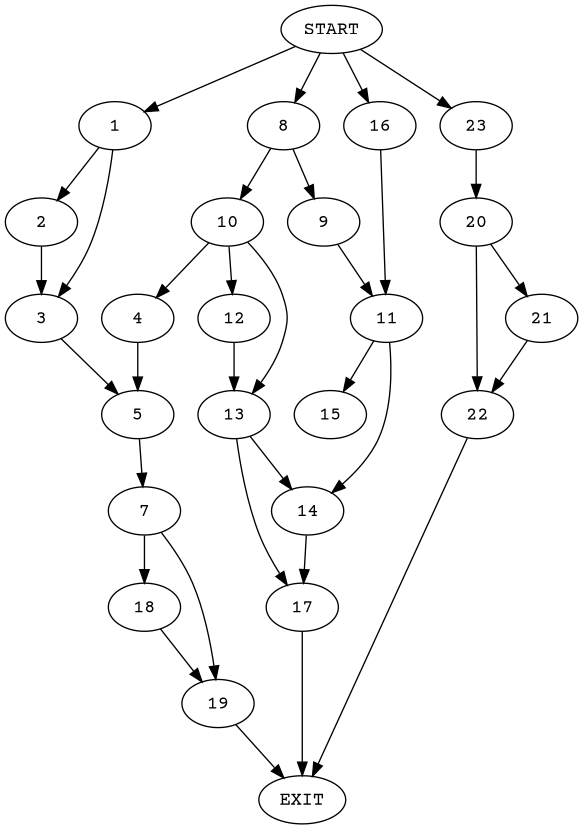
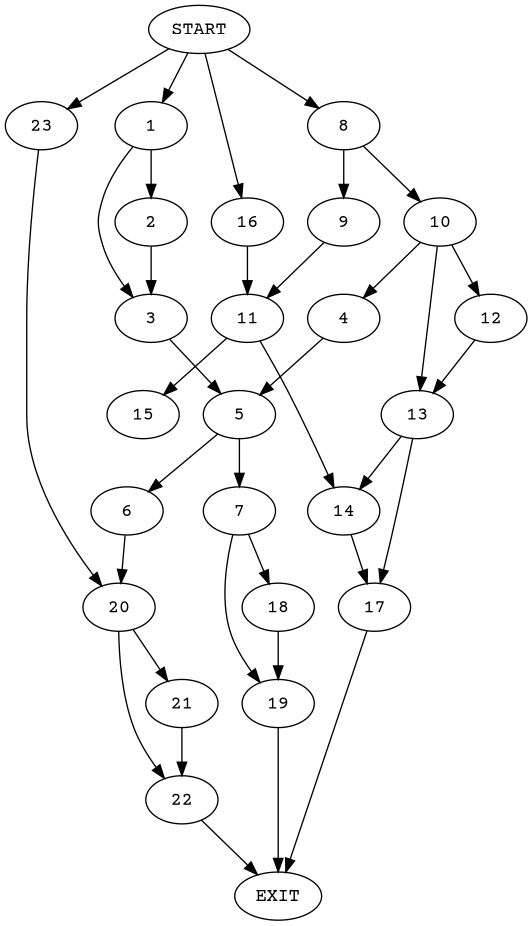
none -> (127, 511)
